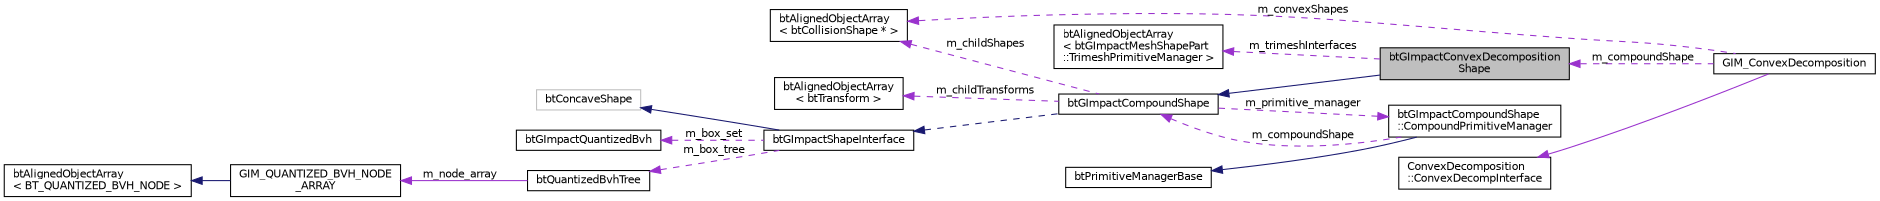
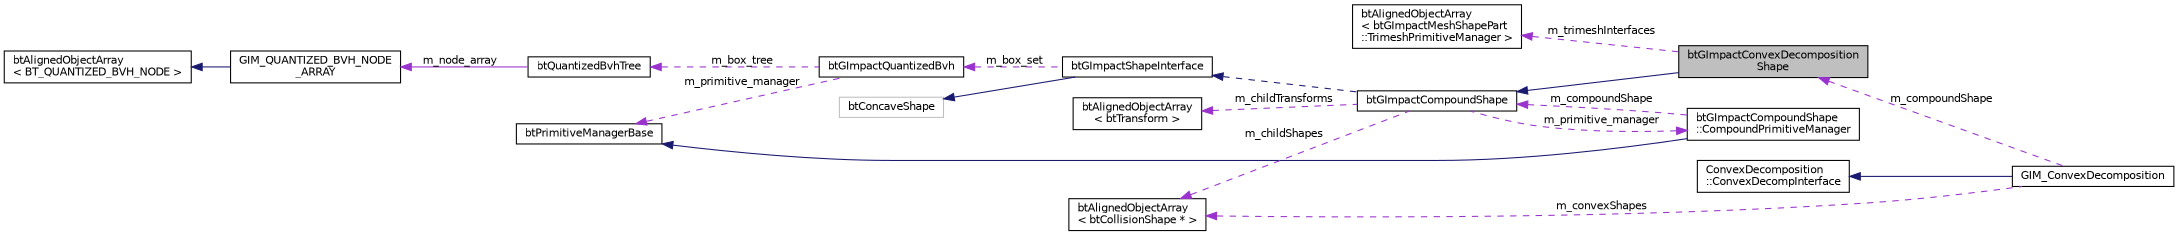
none -> (746, 99)
(1659, 116) -> (1936, 176)
(720, 160) -> (740, 67)
